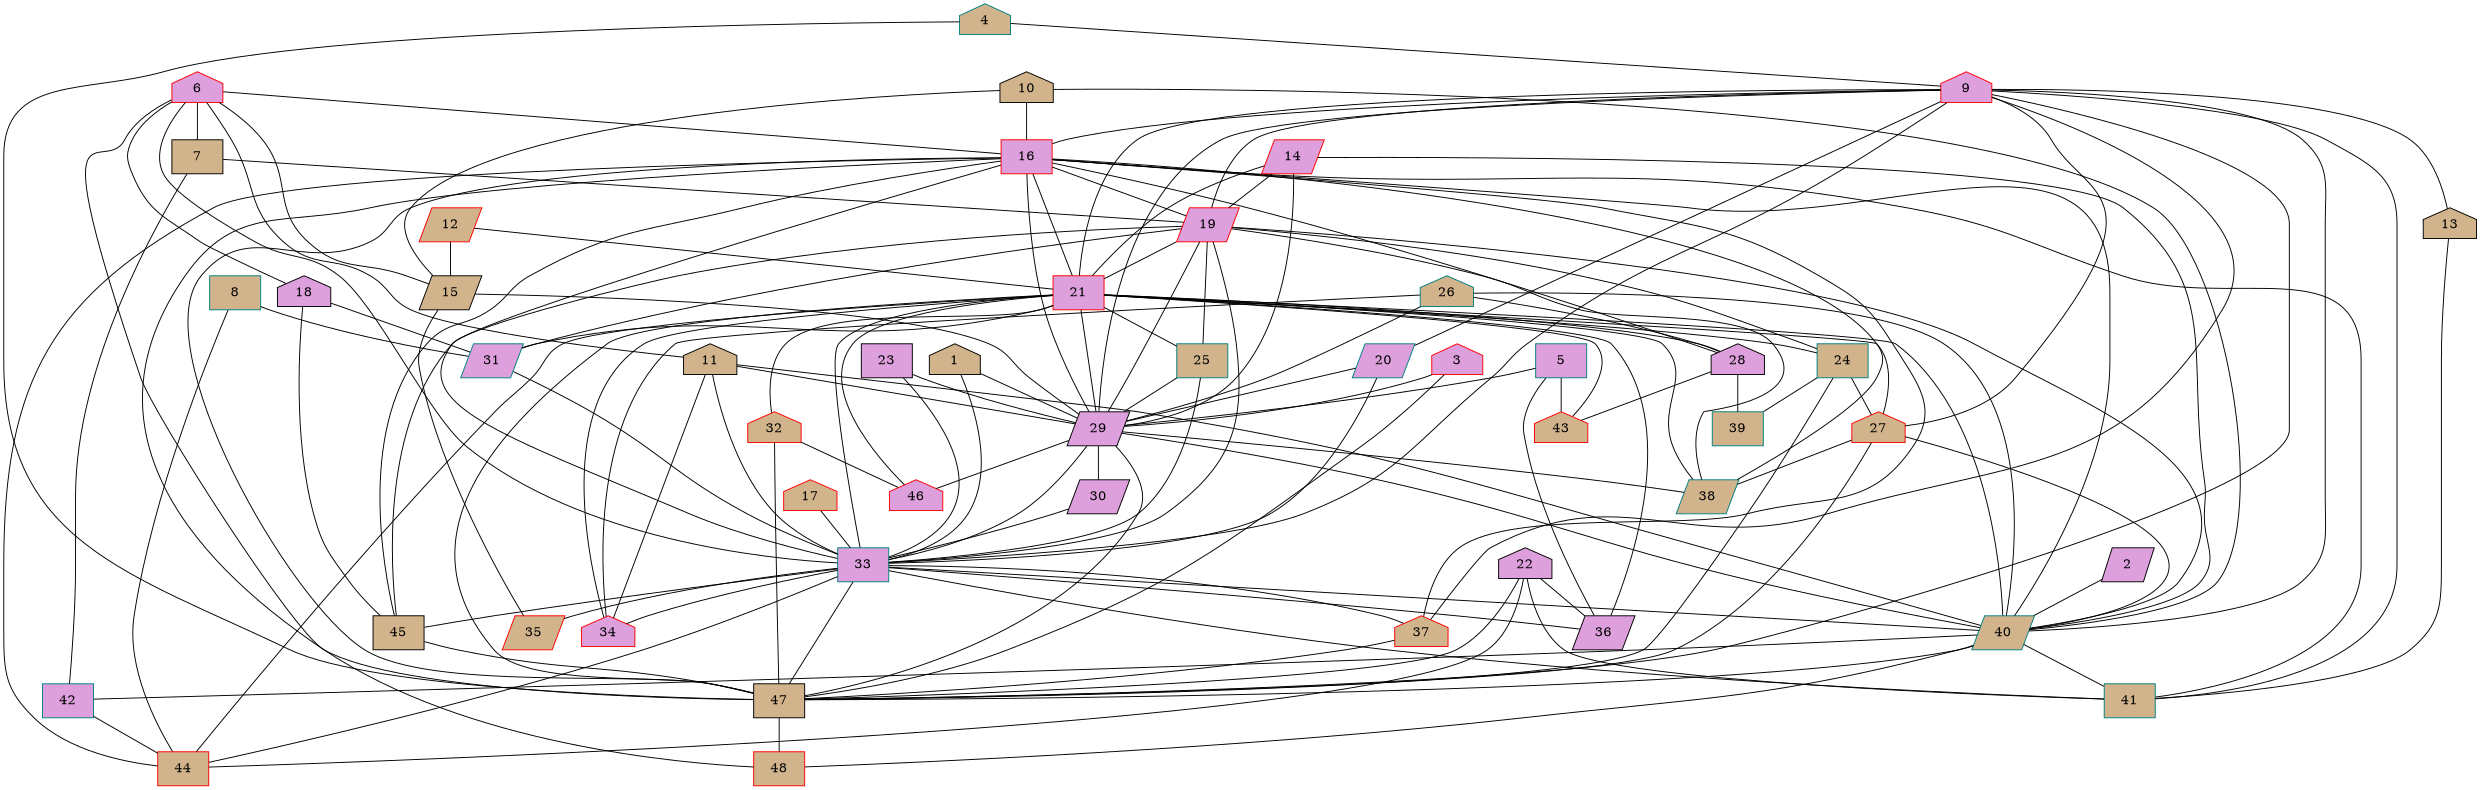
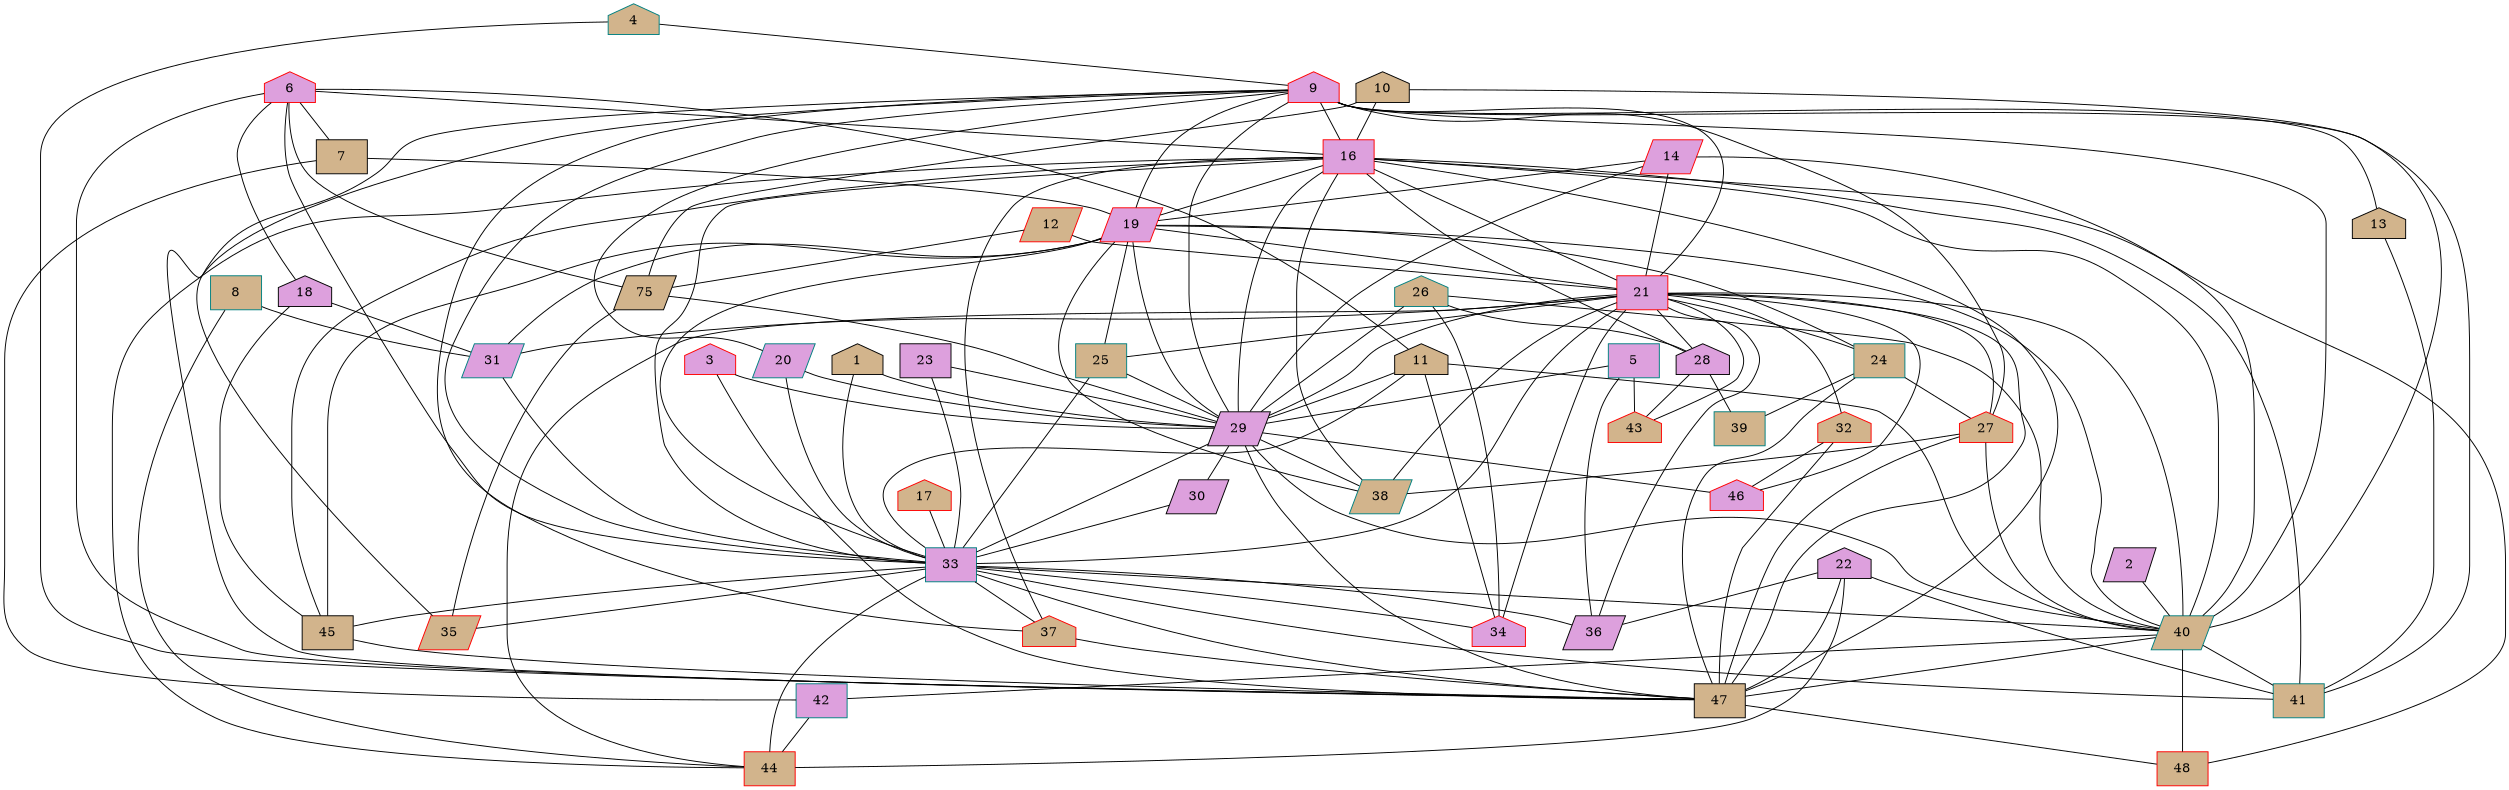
none -> (510, 124)
(450, 293) -> (645, 293)
